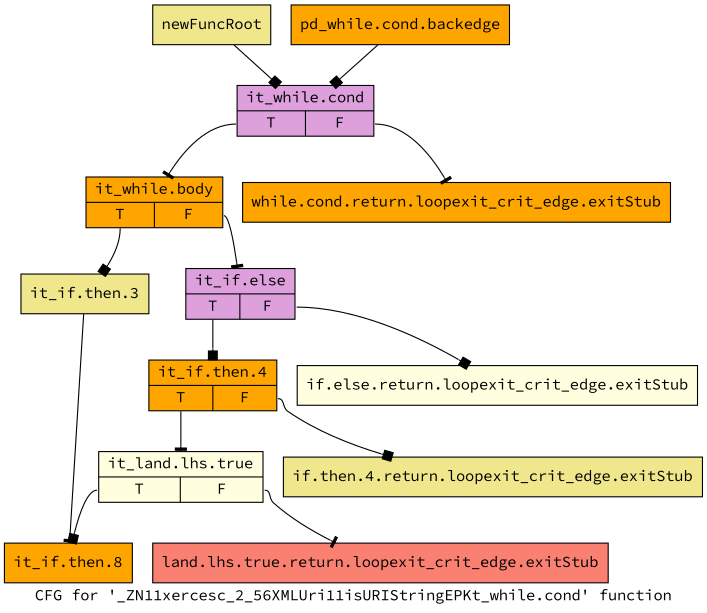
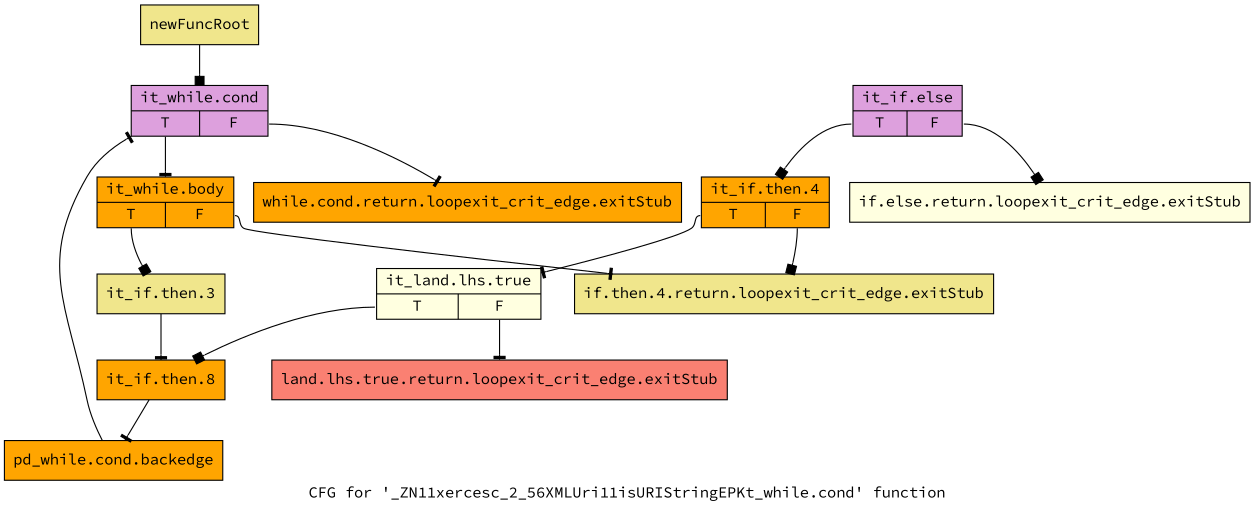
(359, 61) -> (61, 281)
(233, 238) -> (417, 252)
none -> (139, 418)
